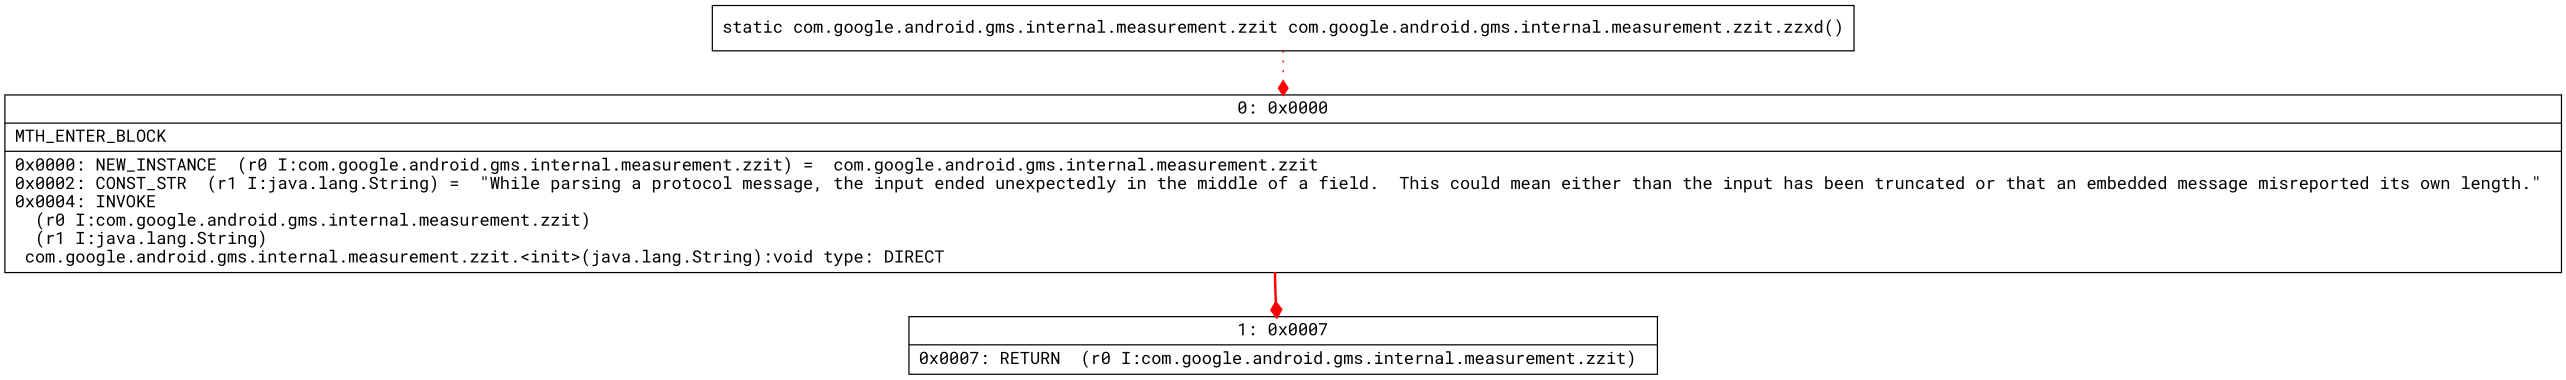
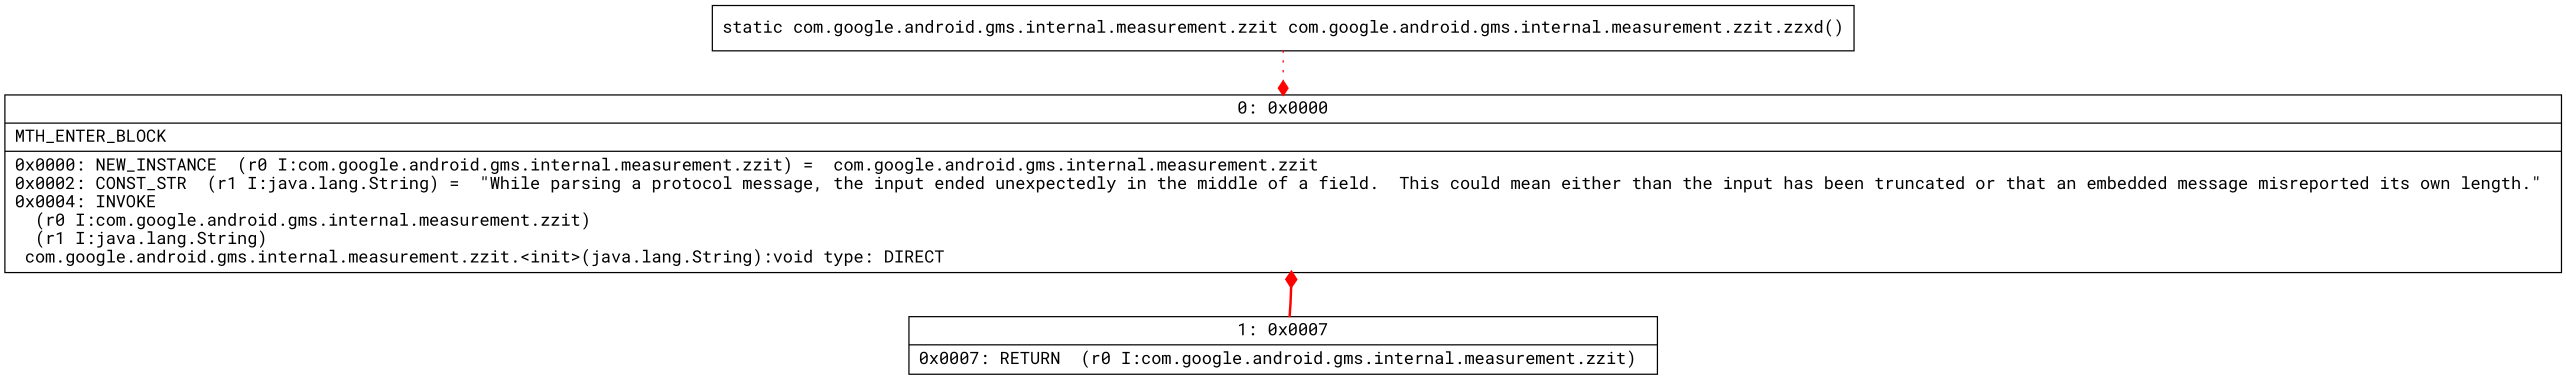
(1275, 287) -> (1291, 302)
